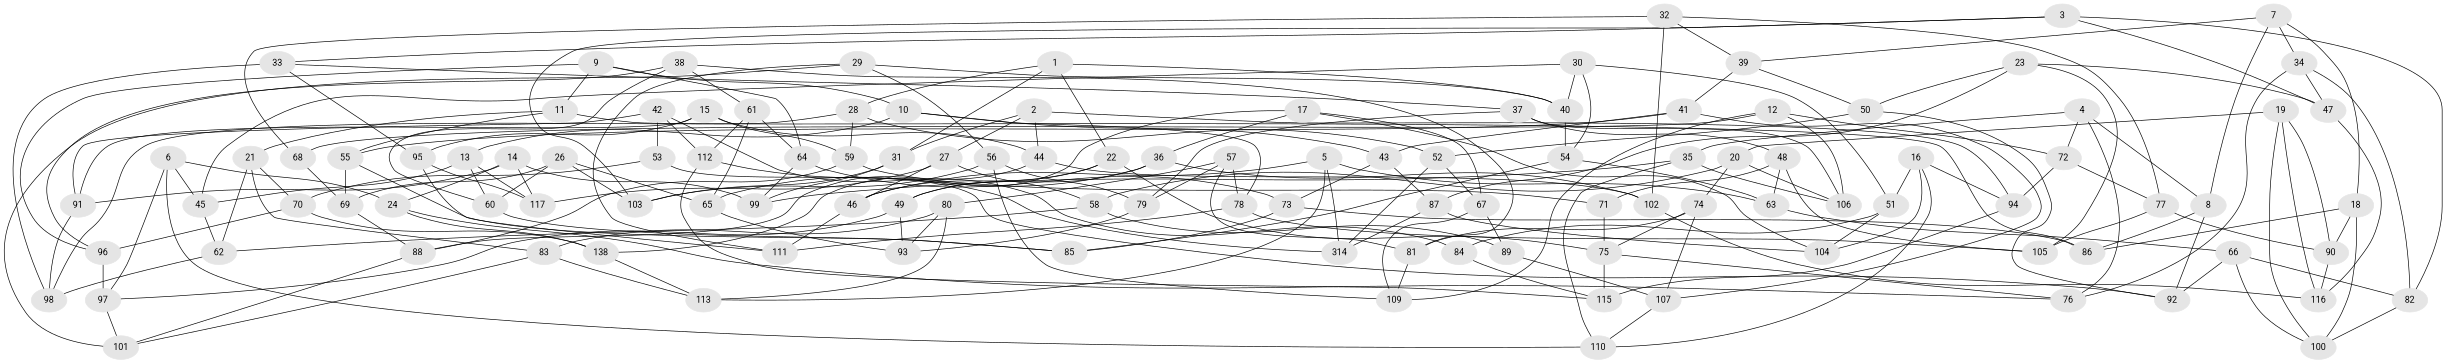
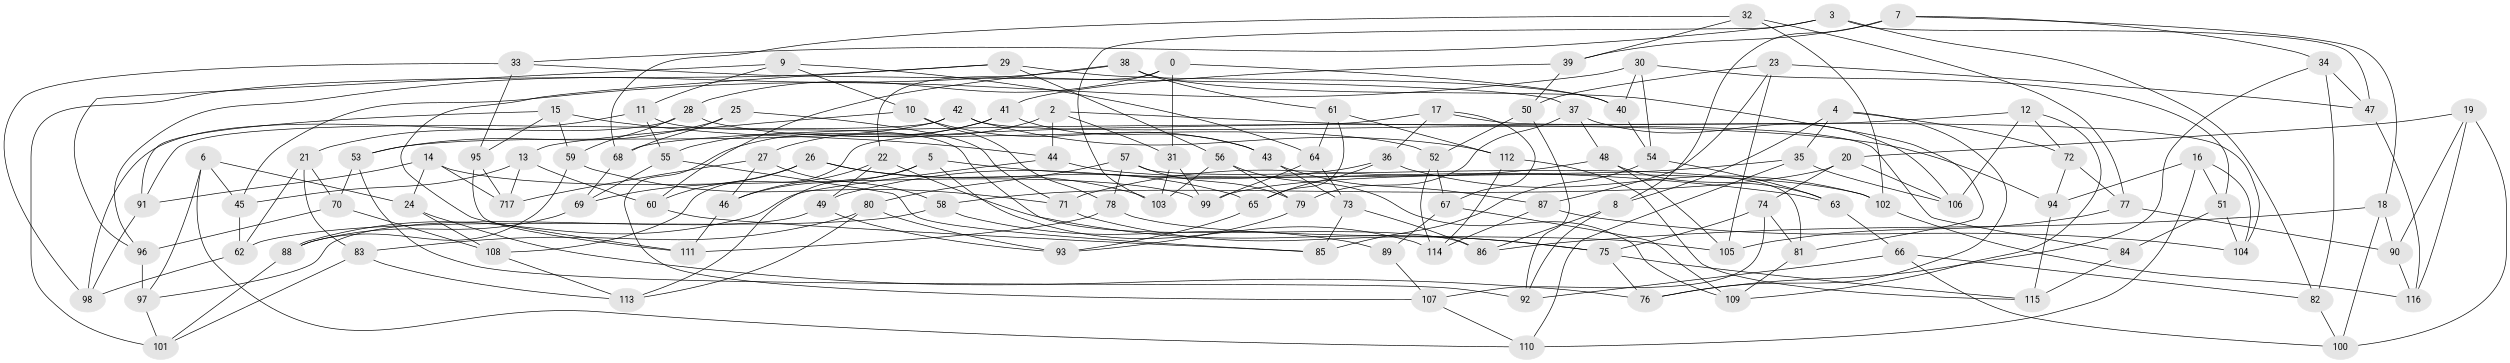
(1055, 63) -> (1173, 63)
none -> (736, 111)
(538, 205) -> (507, 205)
(601, 253) -> (493, 253)
(1339, 253) -> (1435, 253)
